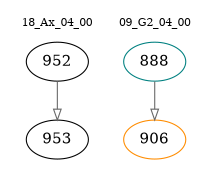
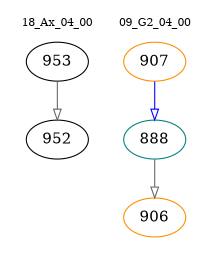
none -> (155, 62)
(57, 95) -> (57, 95)
